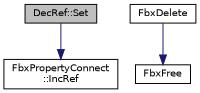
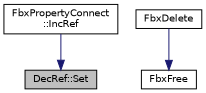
(61, 36) -> (61, 47)
